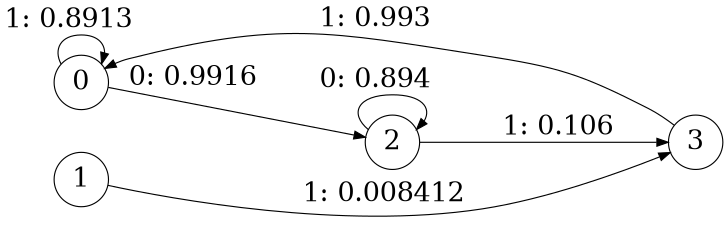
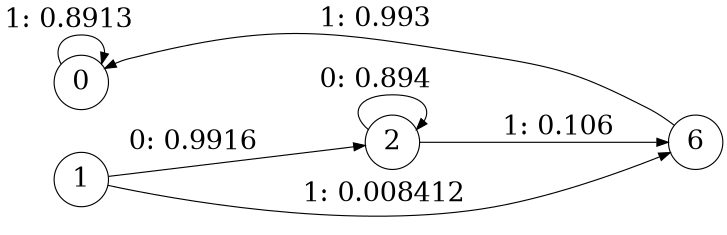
(231, 111) -> (231, 162)
(696, 142) -> (696, 142)
